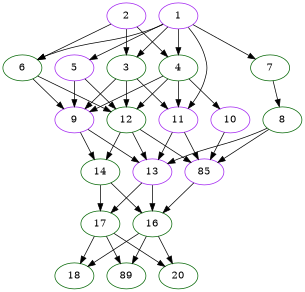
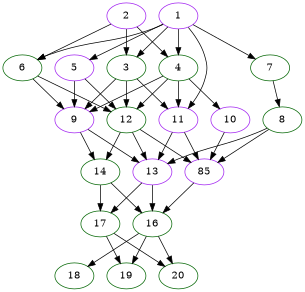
(89, 247) -> none
(126, 276) -> (126, 276)
